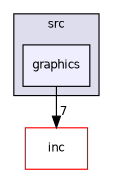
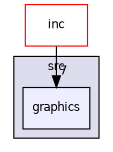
(56, 103) -> (56, 63)
